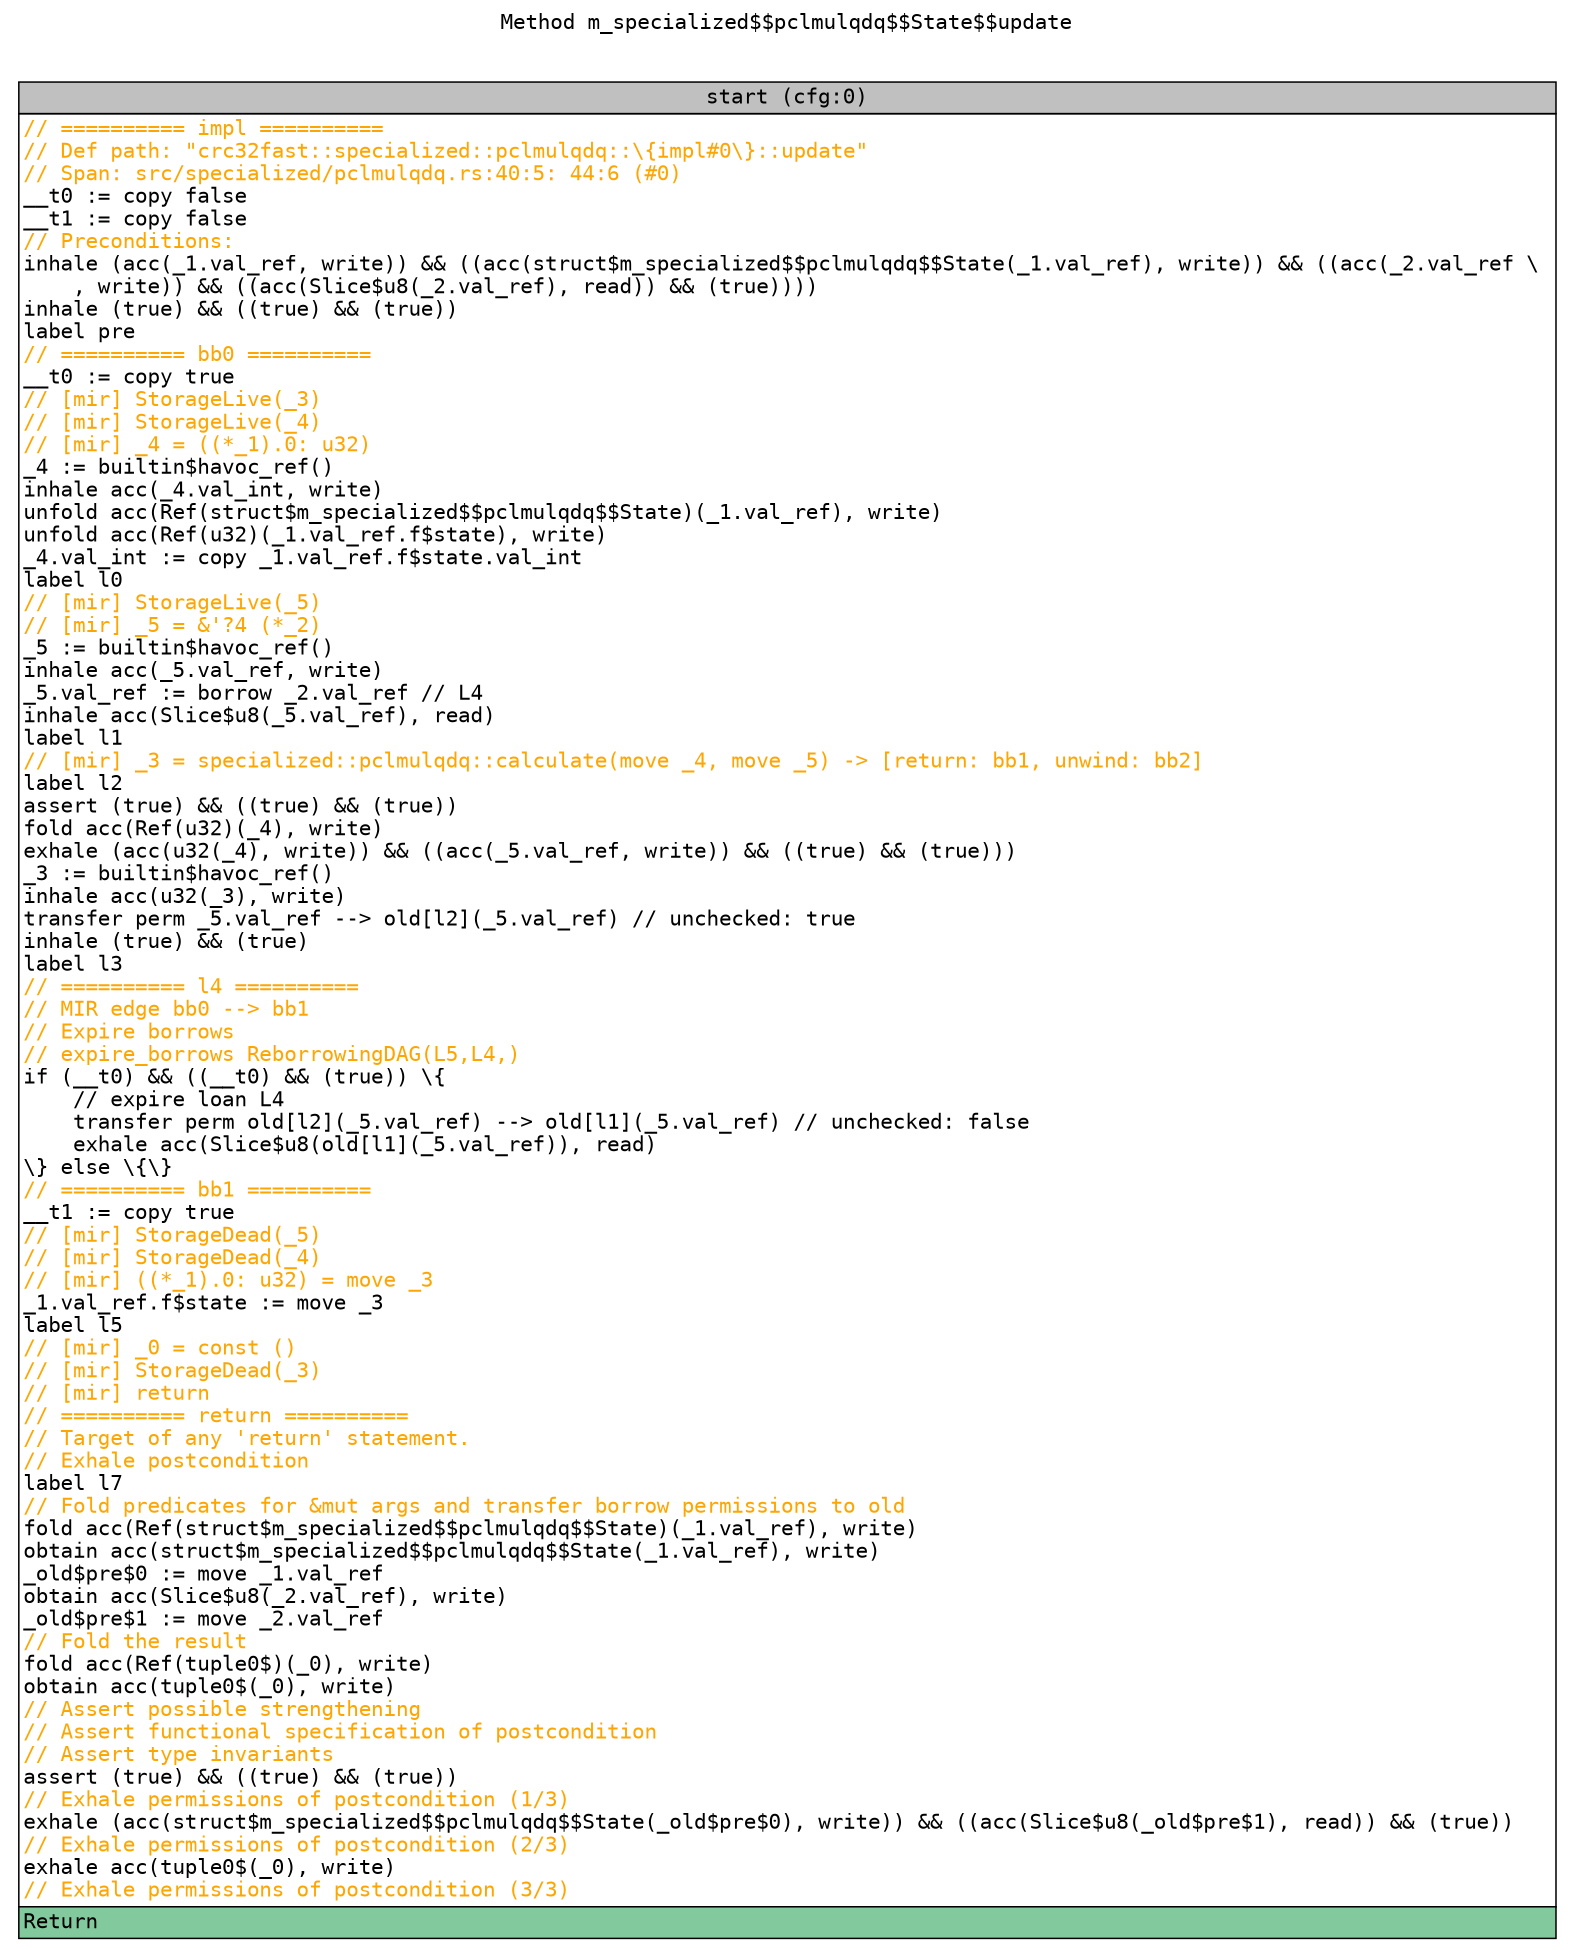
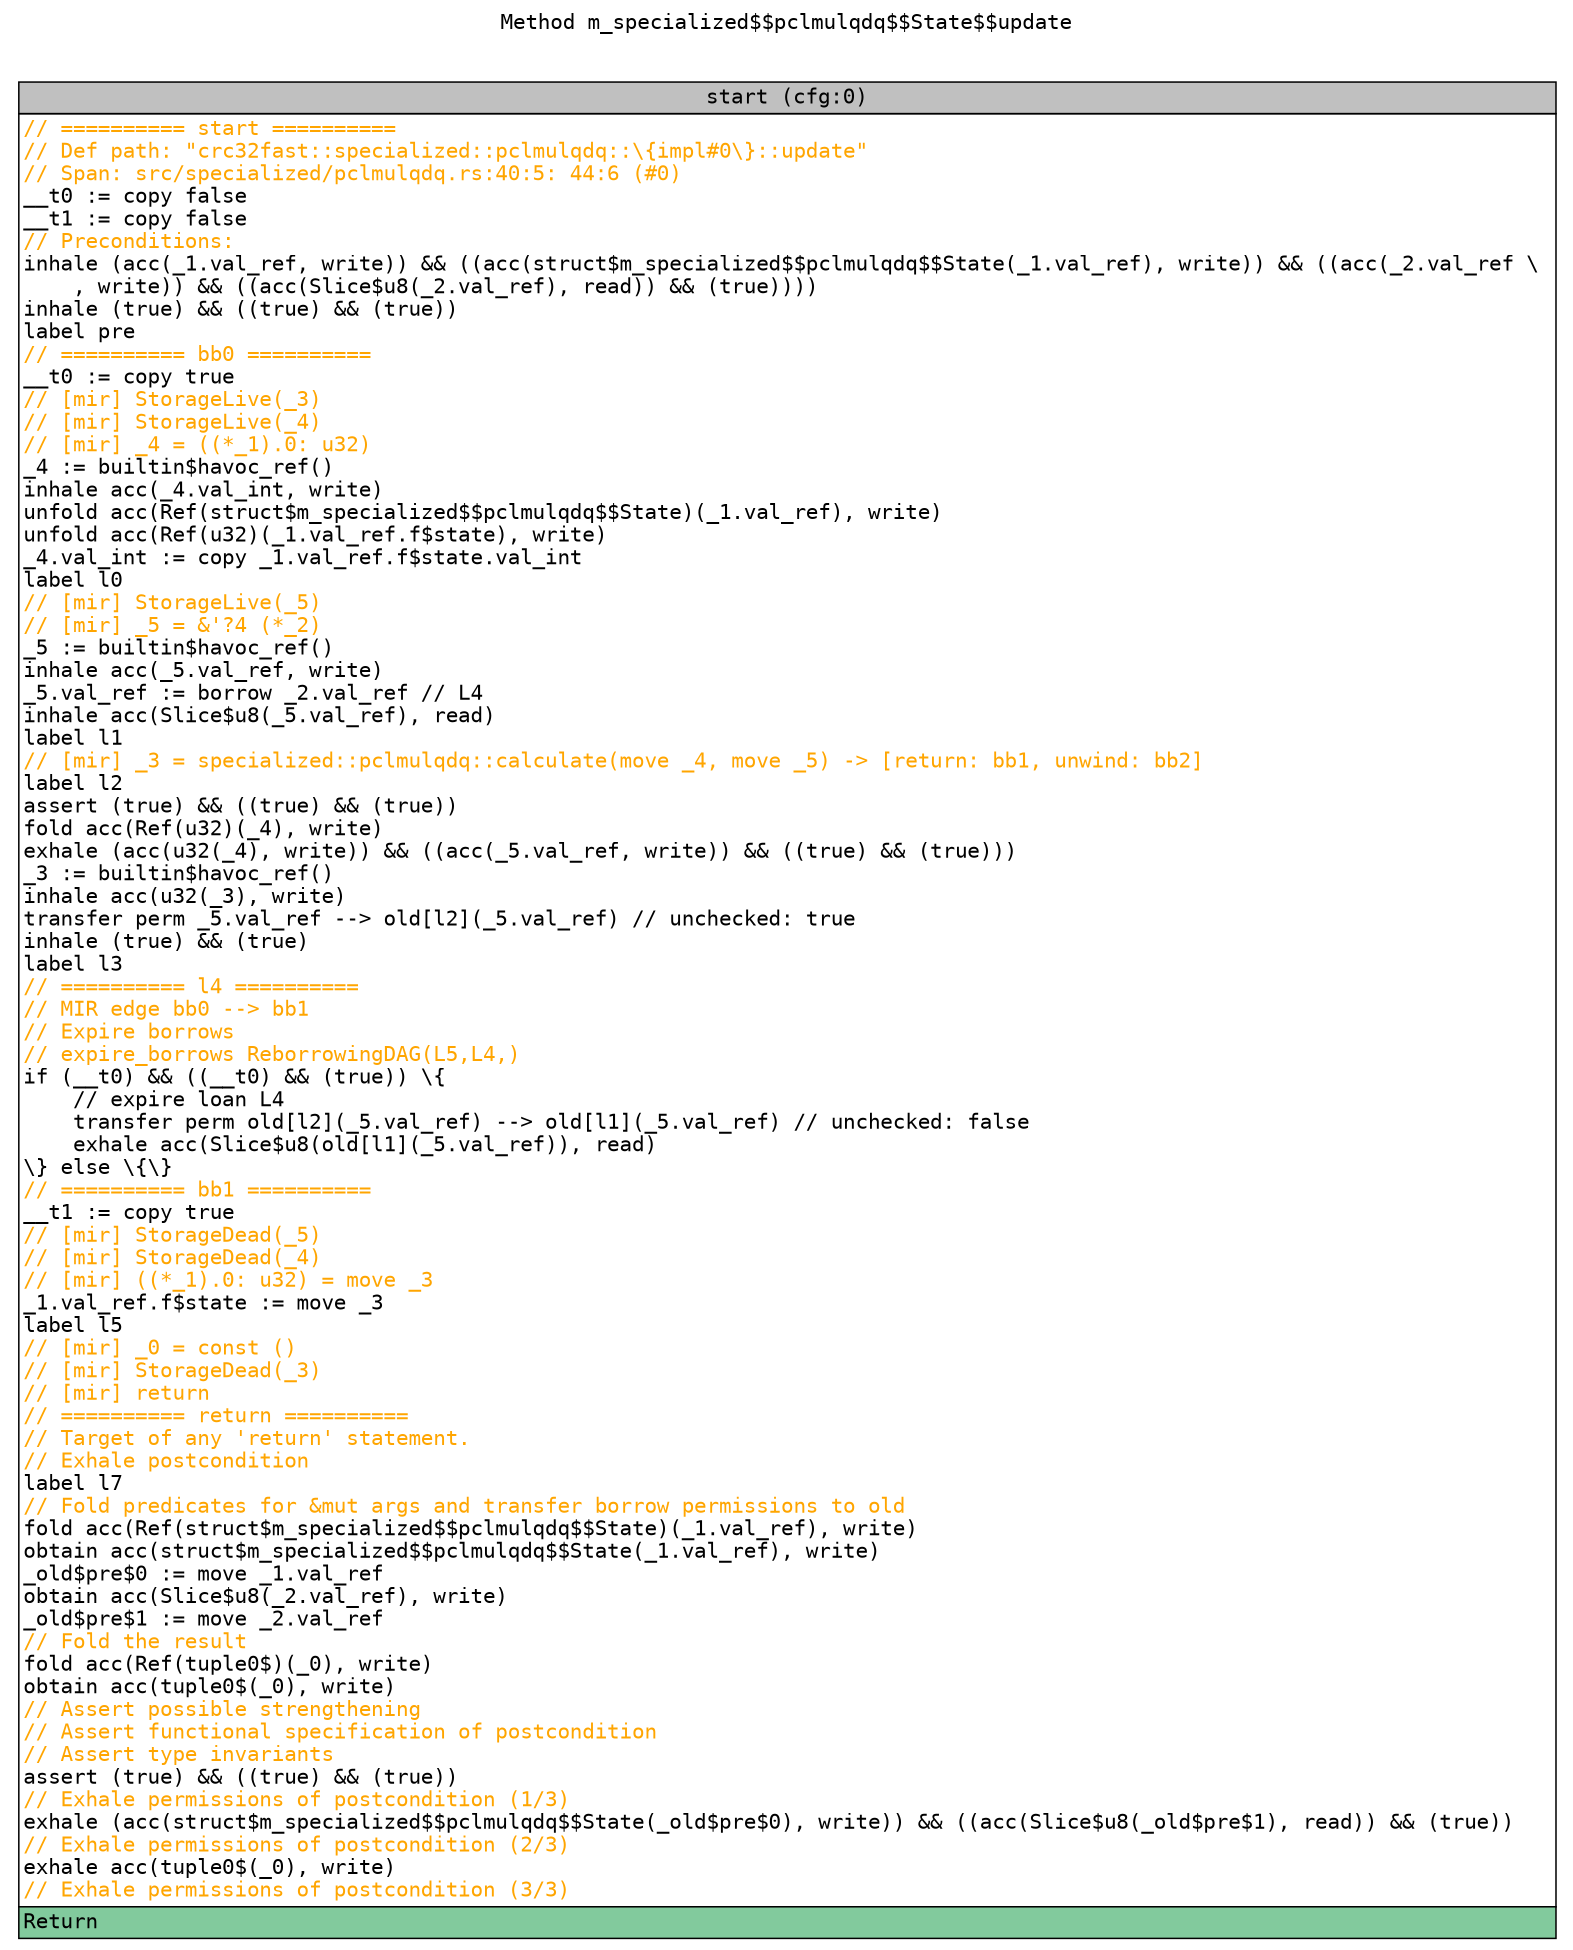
(204, 129) -> (210, 129)
